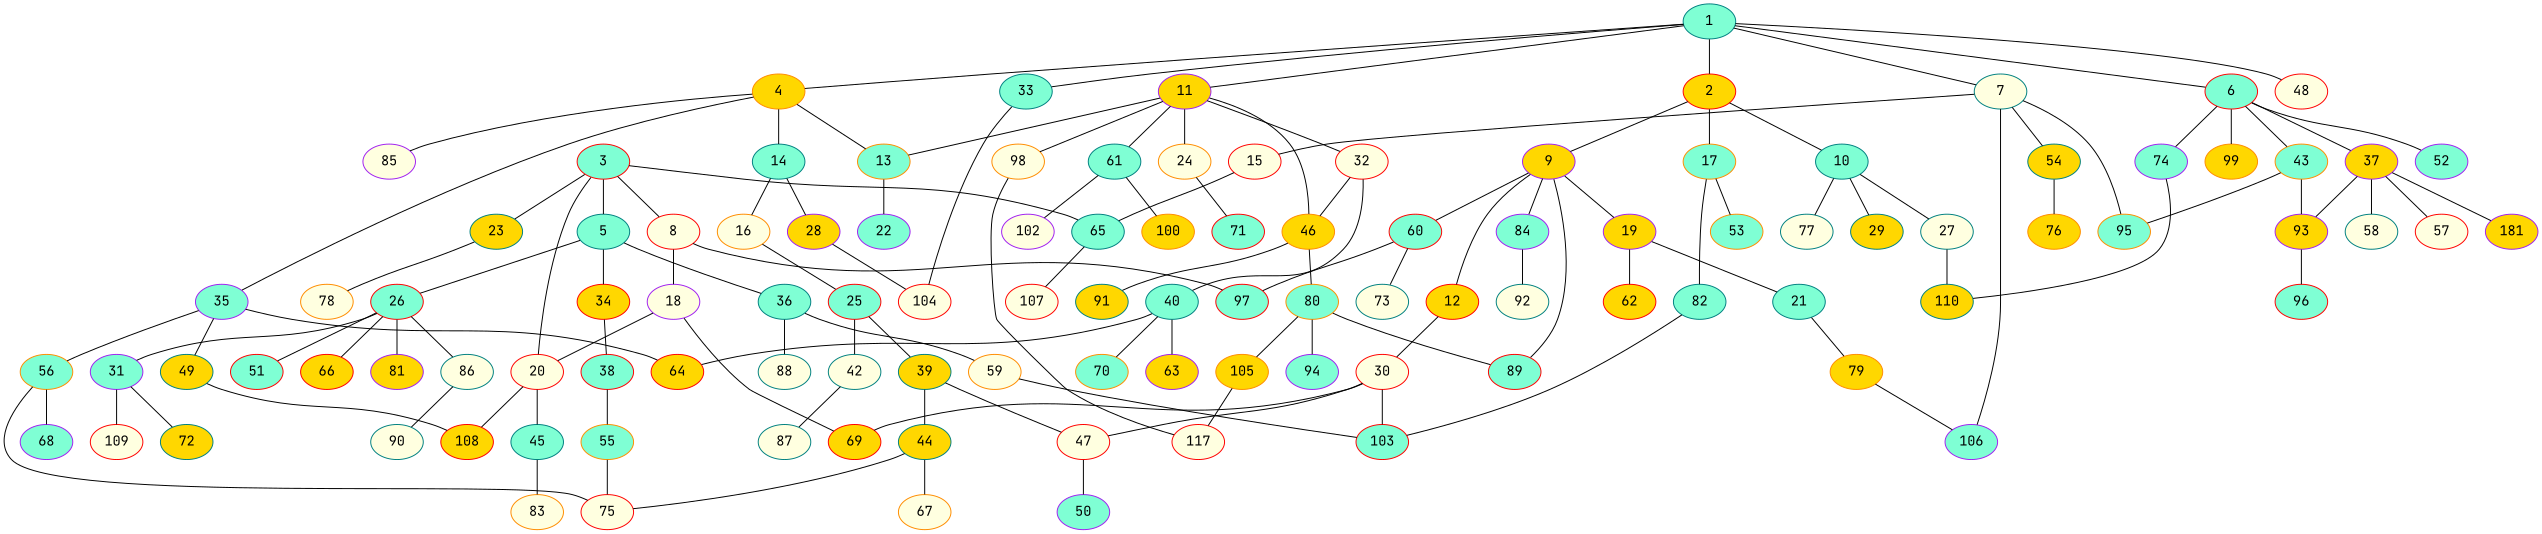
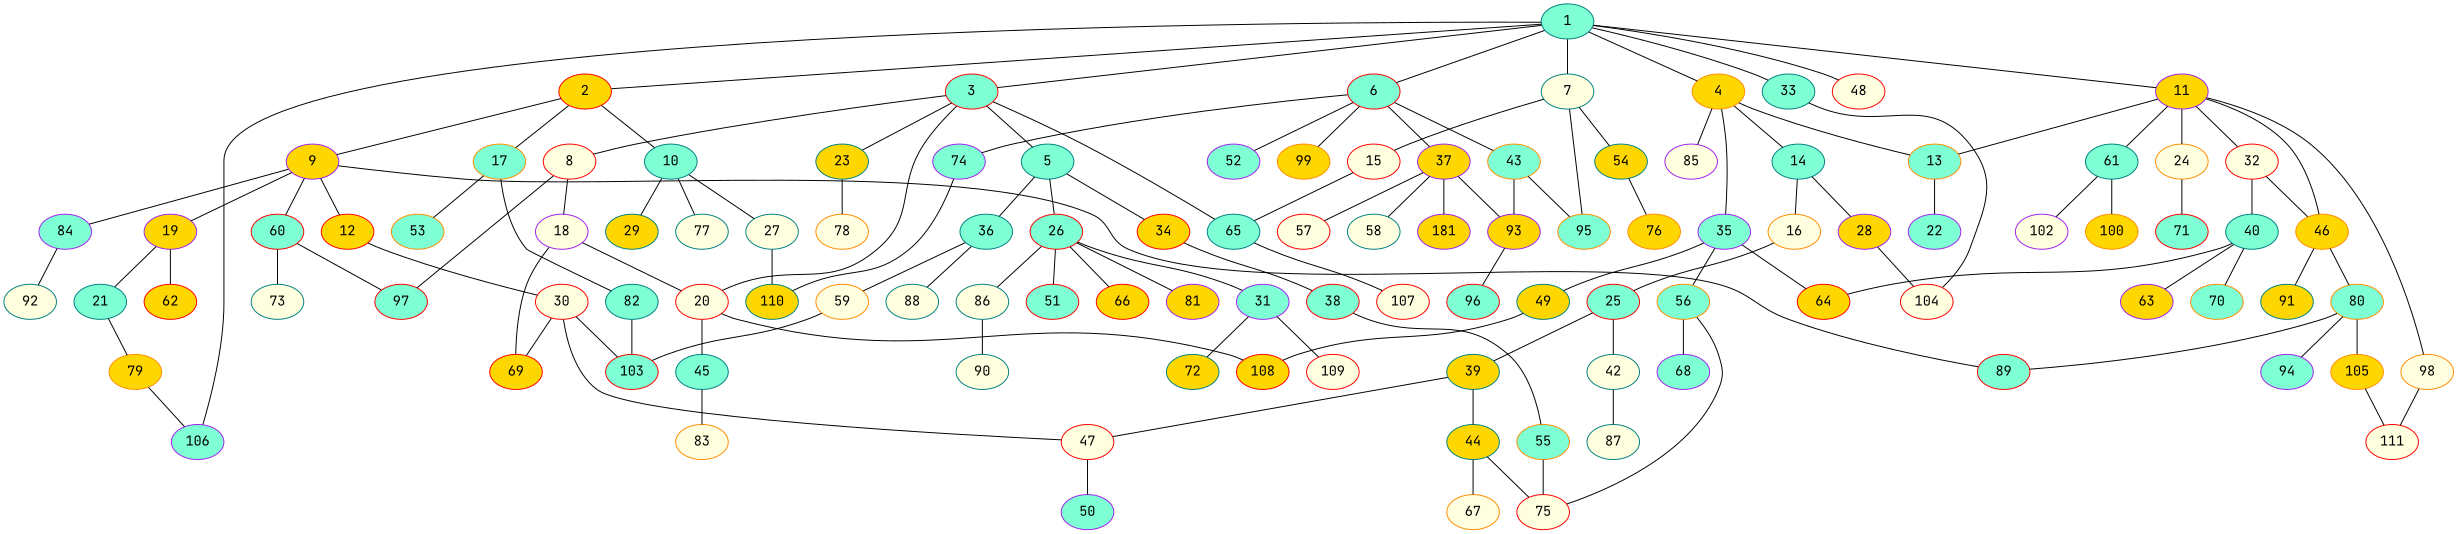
none -> (1269, 56)
(2001, 268) -> (737, 45)
(1198, 442) -> (2392, 442)
